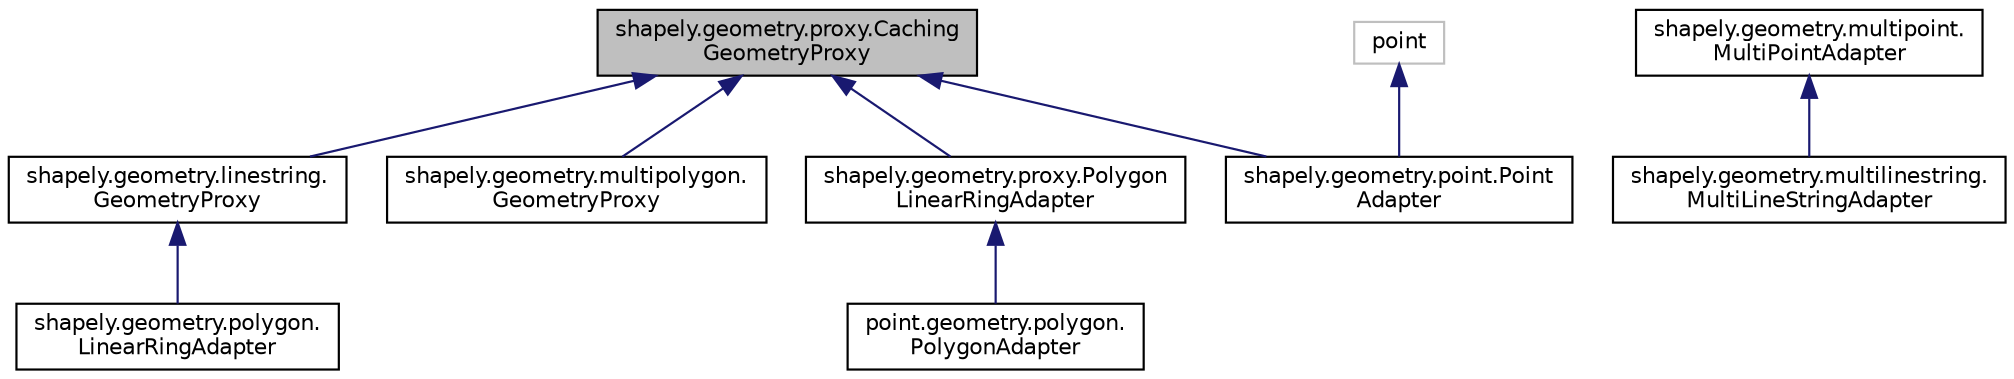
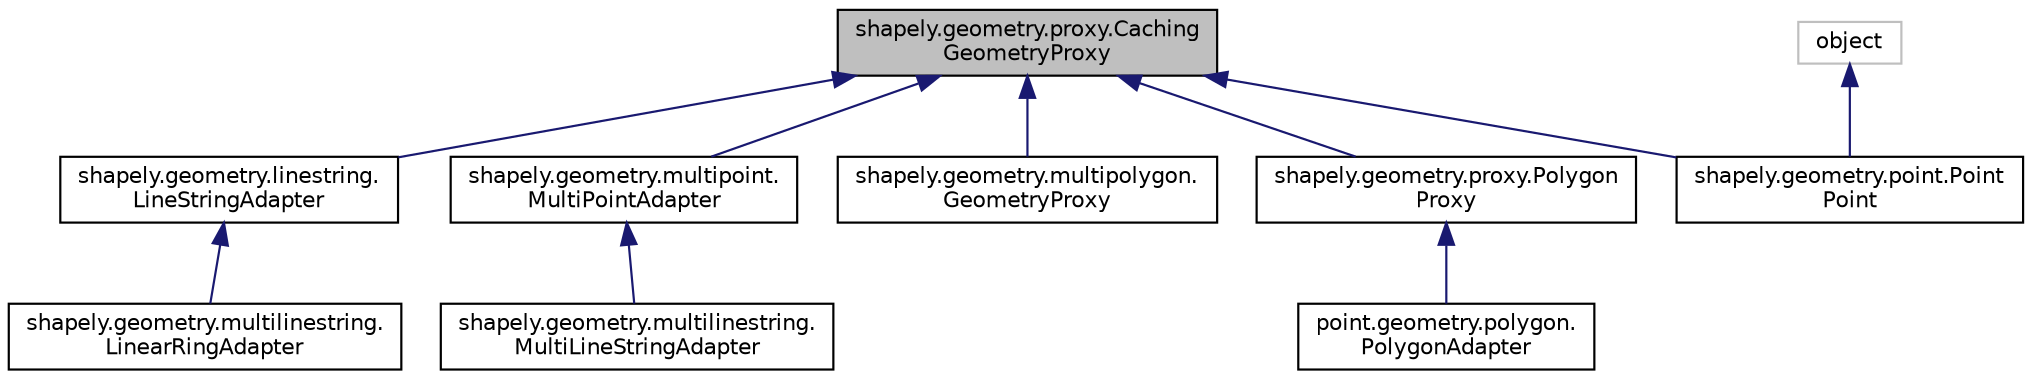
(1399, 43) -> (1850, 43)
none -> (815, 120)
(178, 190) -> (229, 190)
(996, 190) -> (1446, 190)
(1399, 190) -> (1850, 190)
(178, 337) -> (205, 337)
